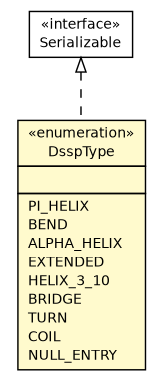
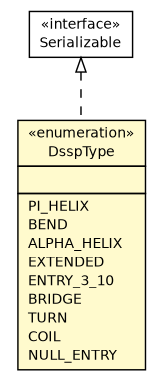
(70, 281) -> (72, 281)
